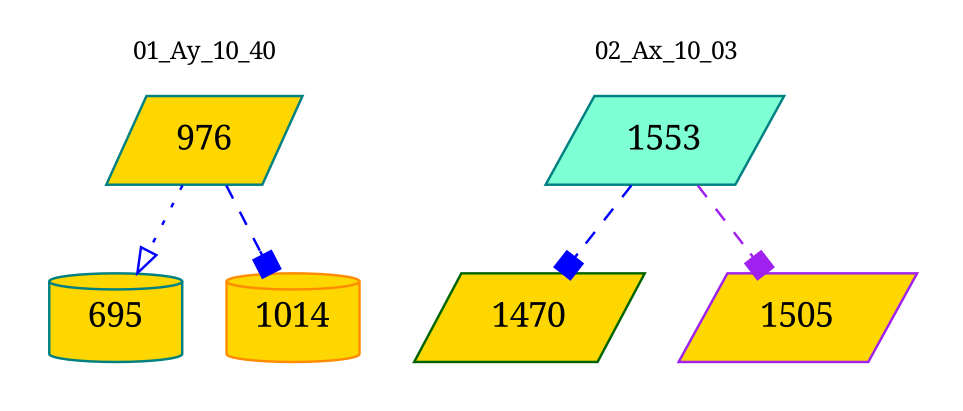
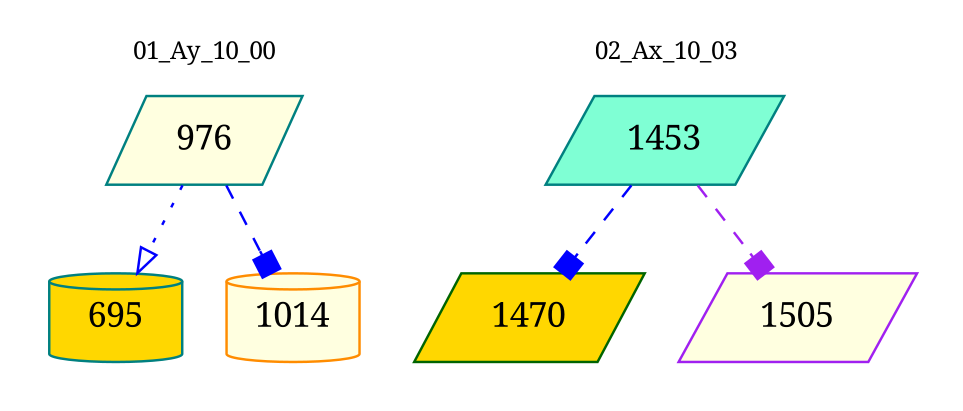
(204, 53) -> (204, 53)
(204, 140) -> (204, 140)
(665, 140) -> (665, 140)
(293, 318) -> (293, 318)
(798, 318) -> (798, 318)
